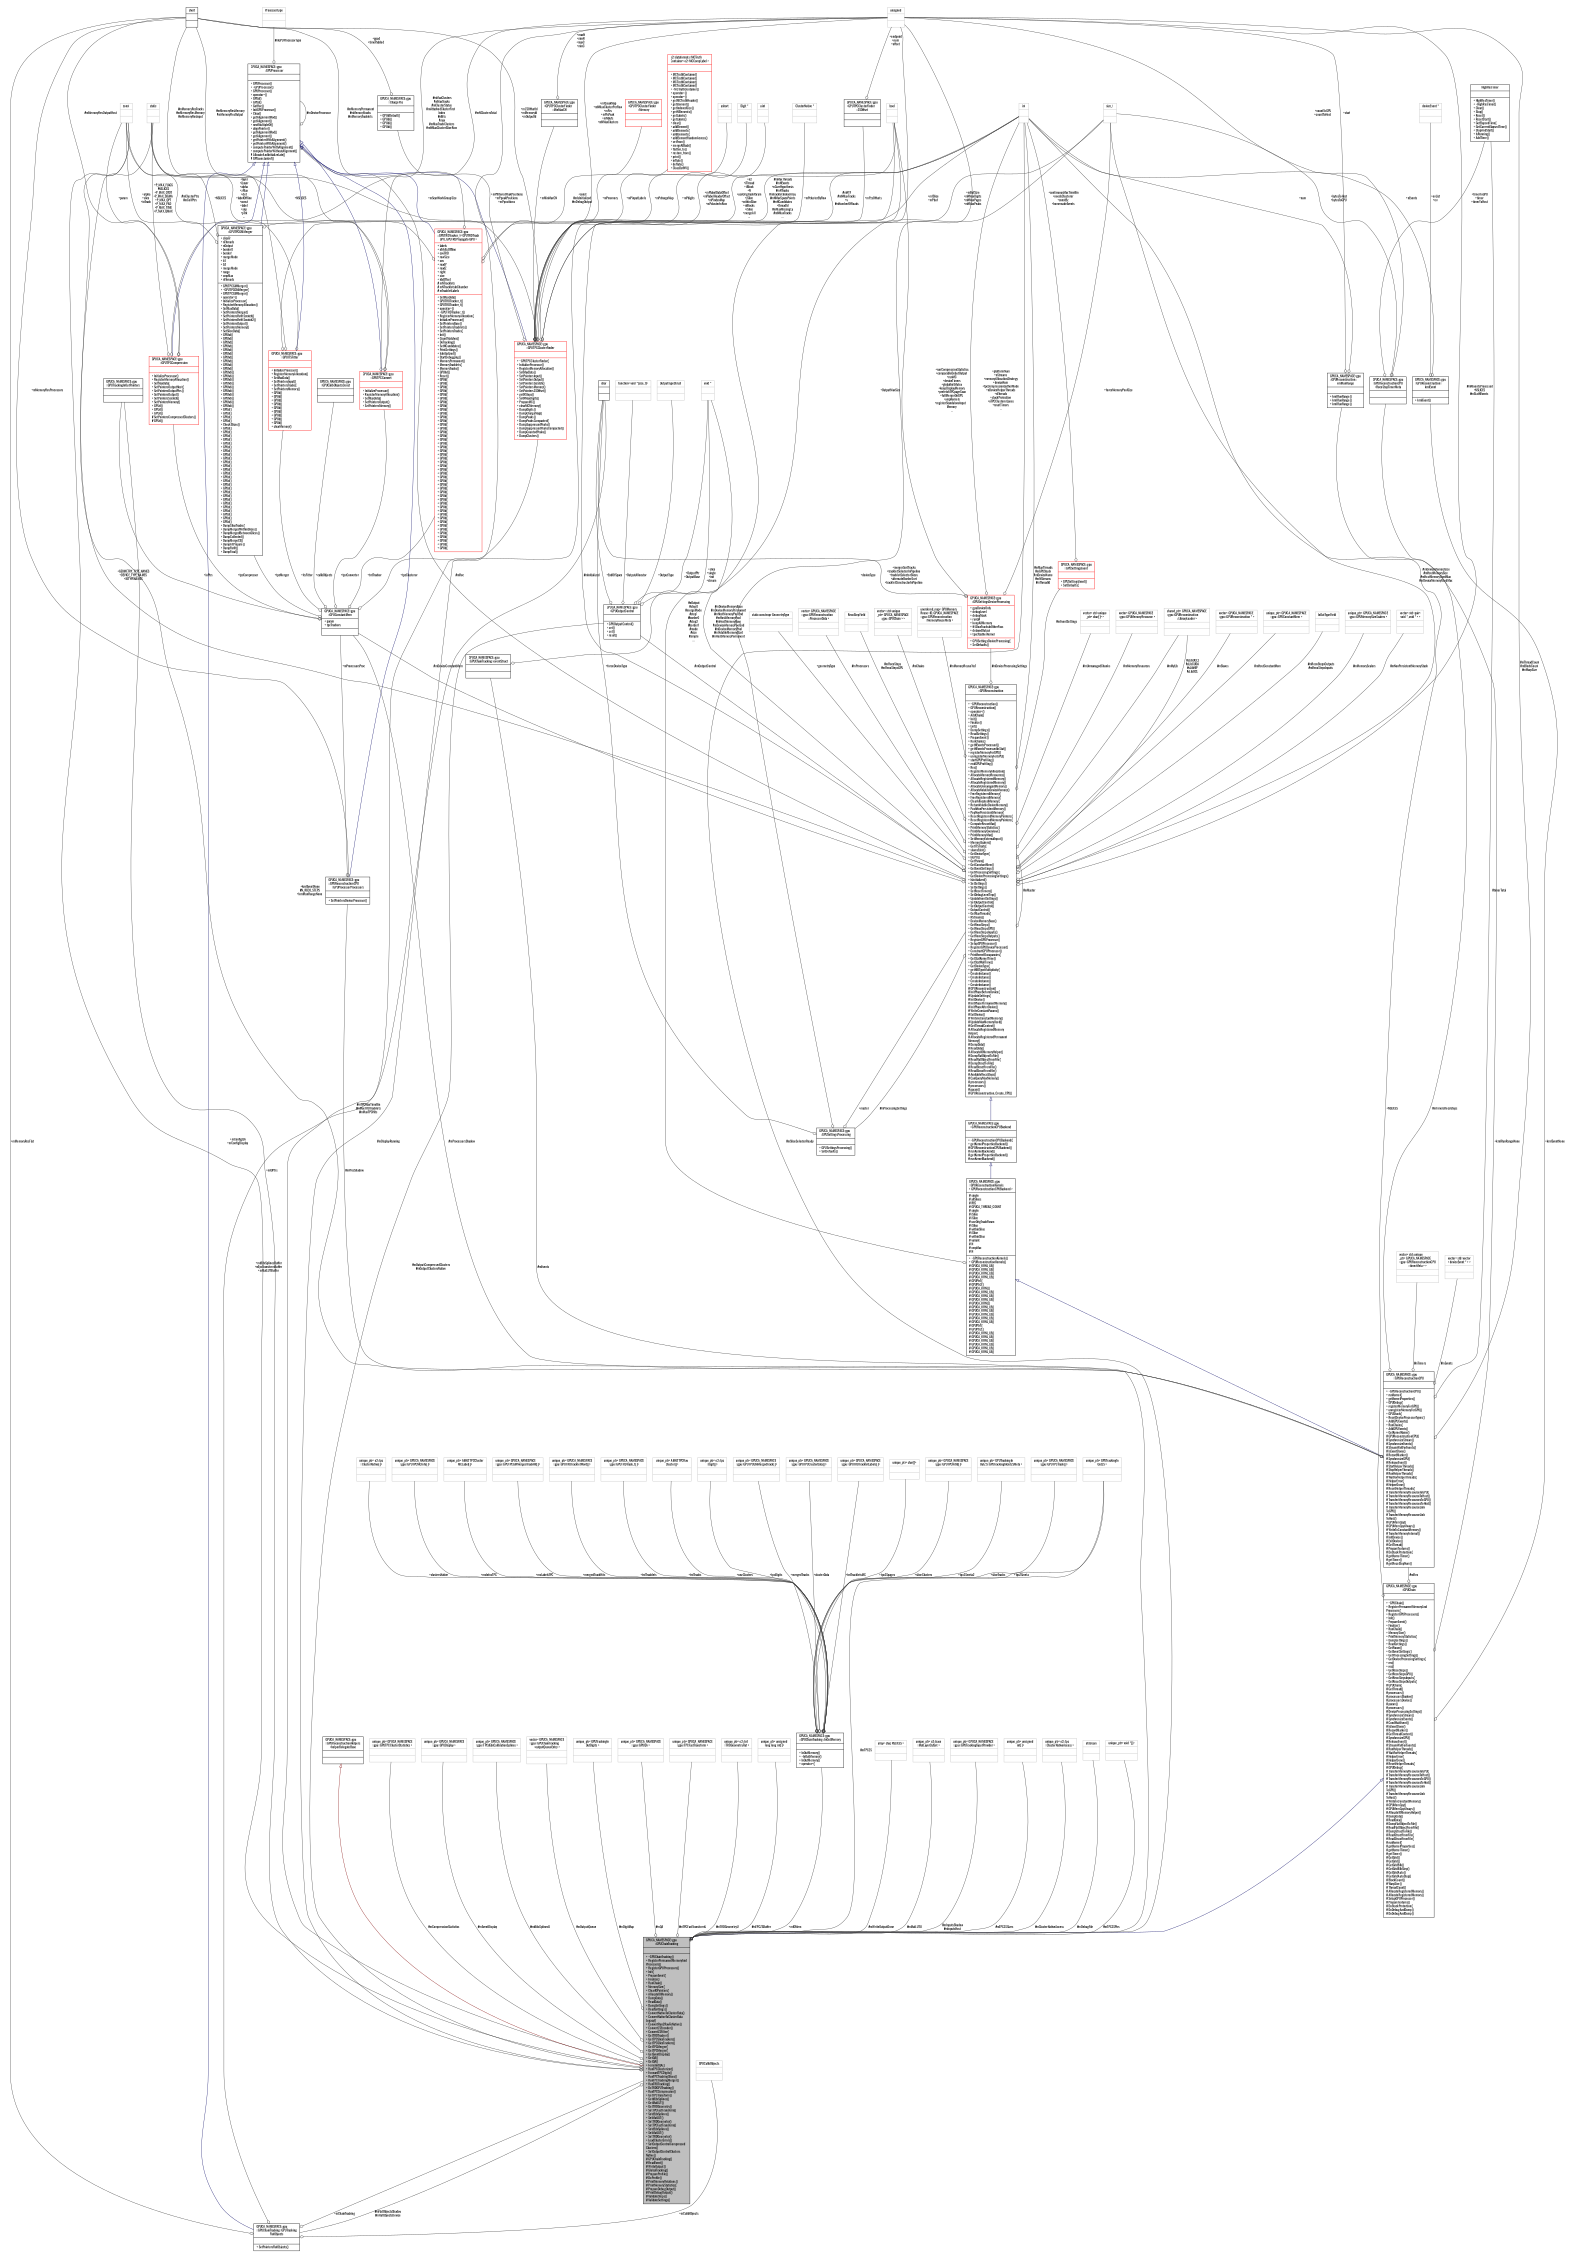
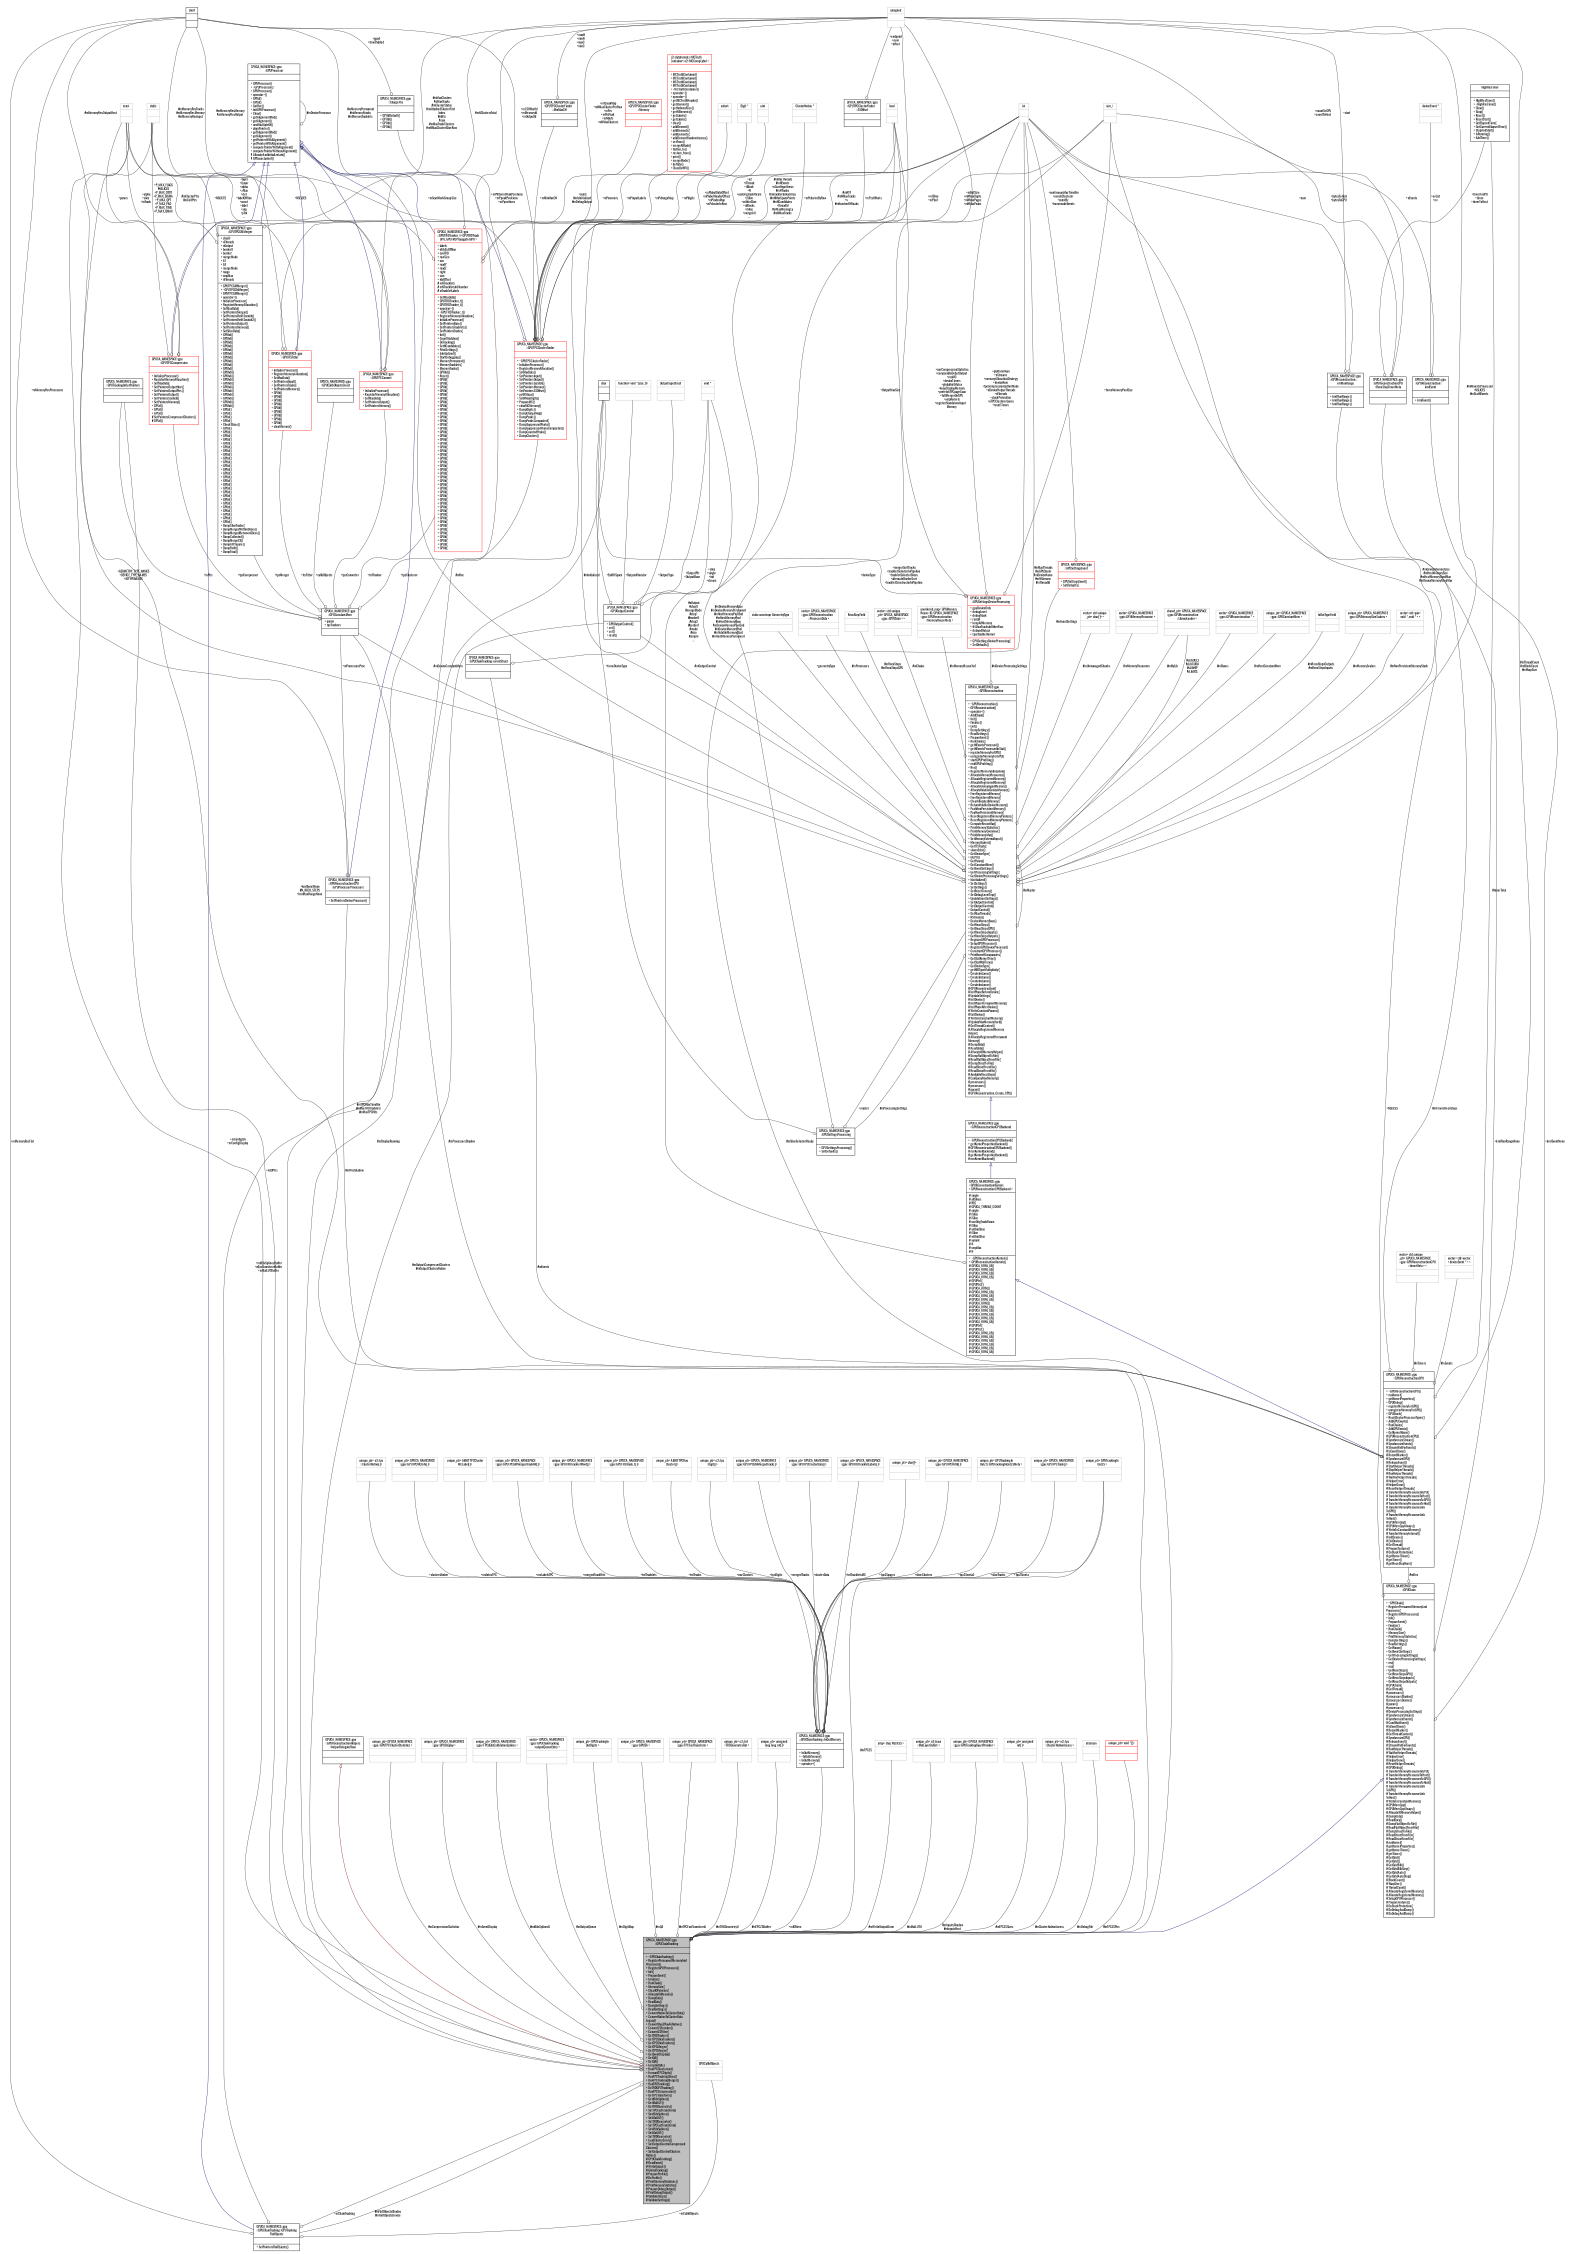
(274, 17) -> none
(677, 161) -> (680, 161)
(1122, 1750) -> (1122, 1750)
